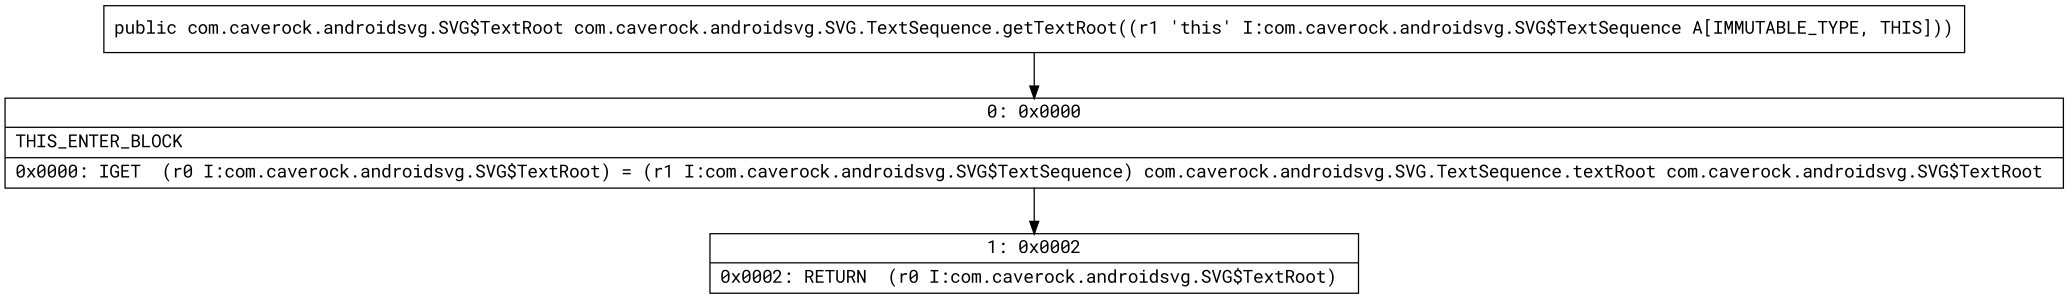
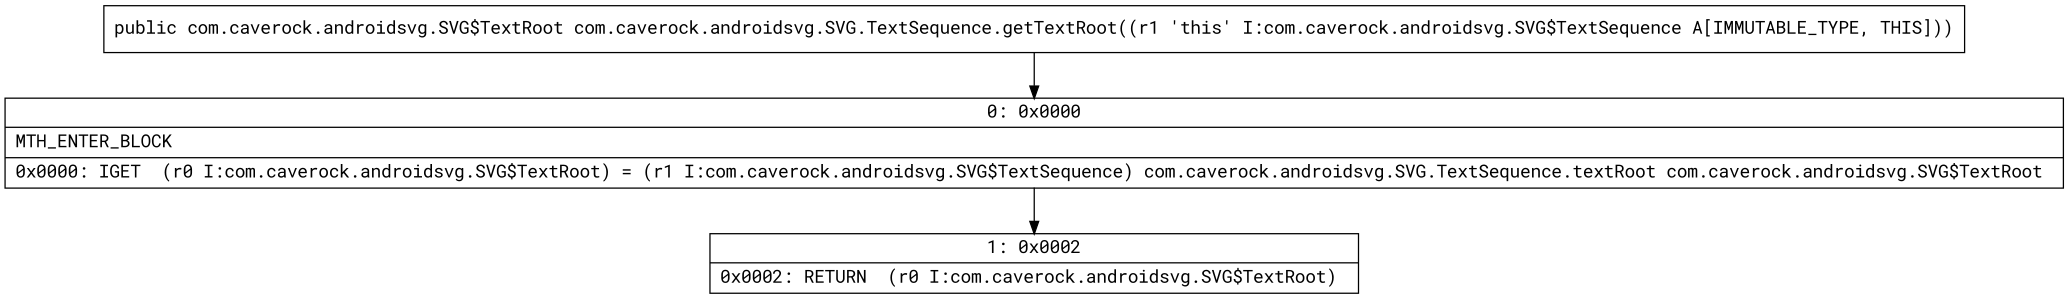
(99, 142) -> (94, 142)
